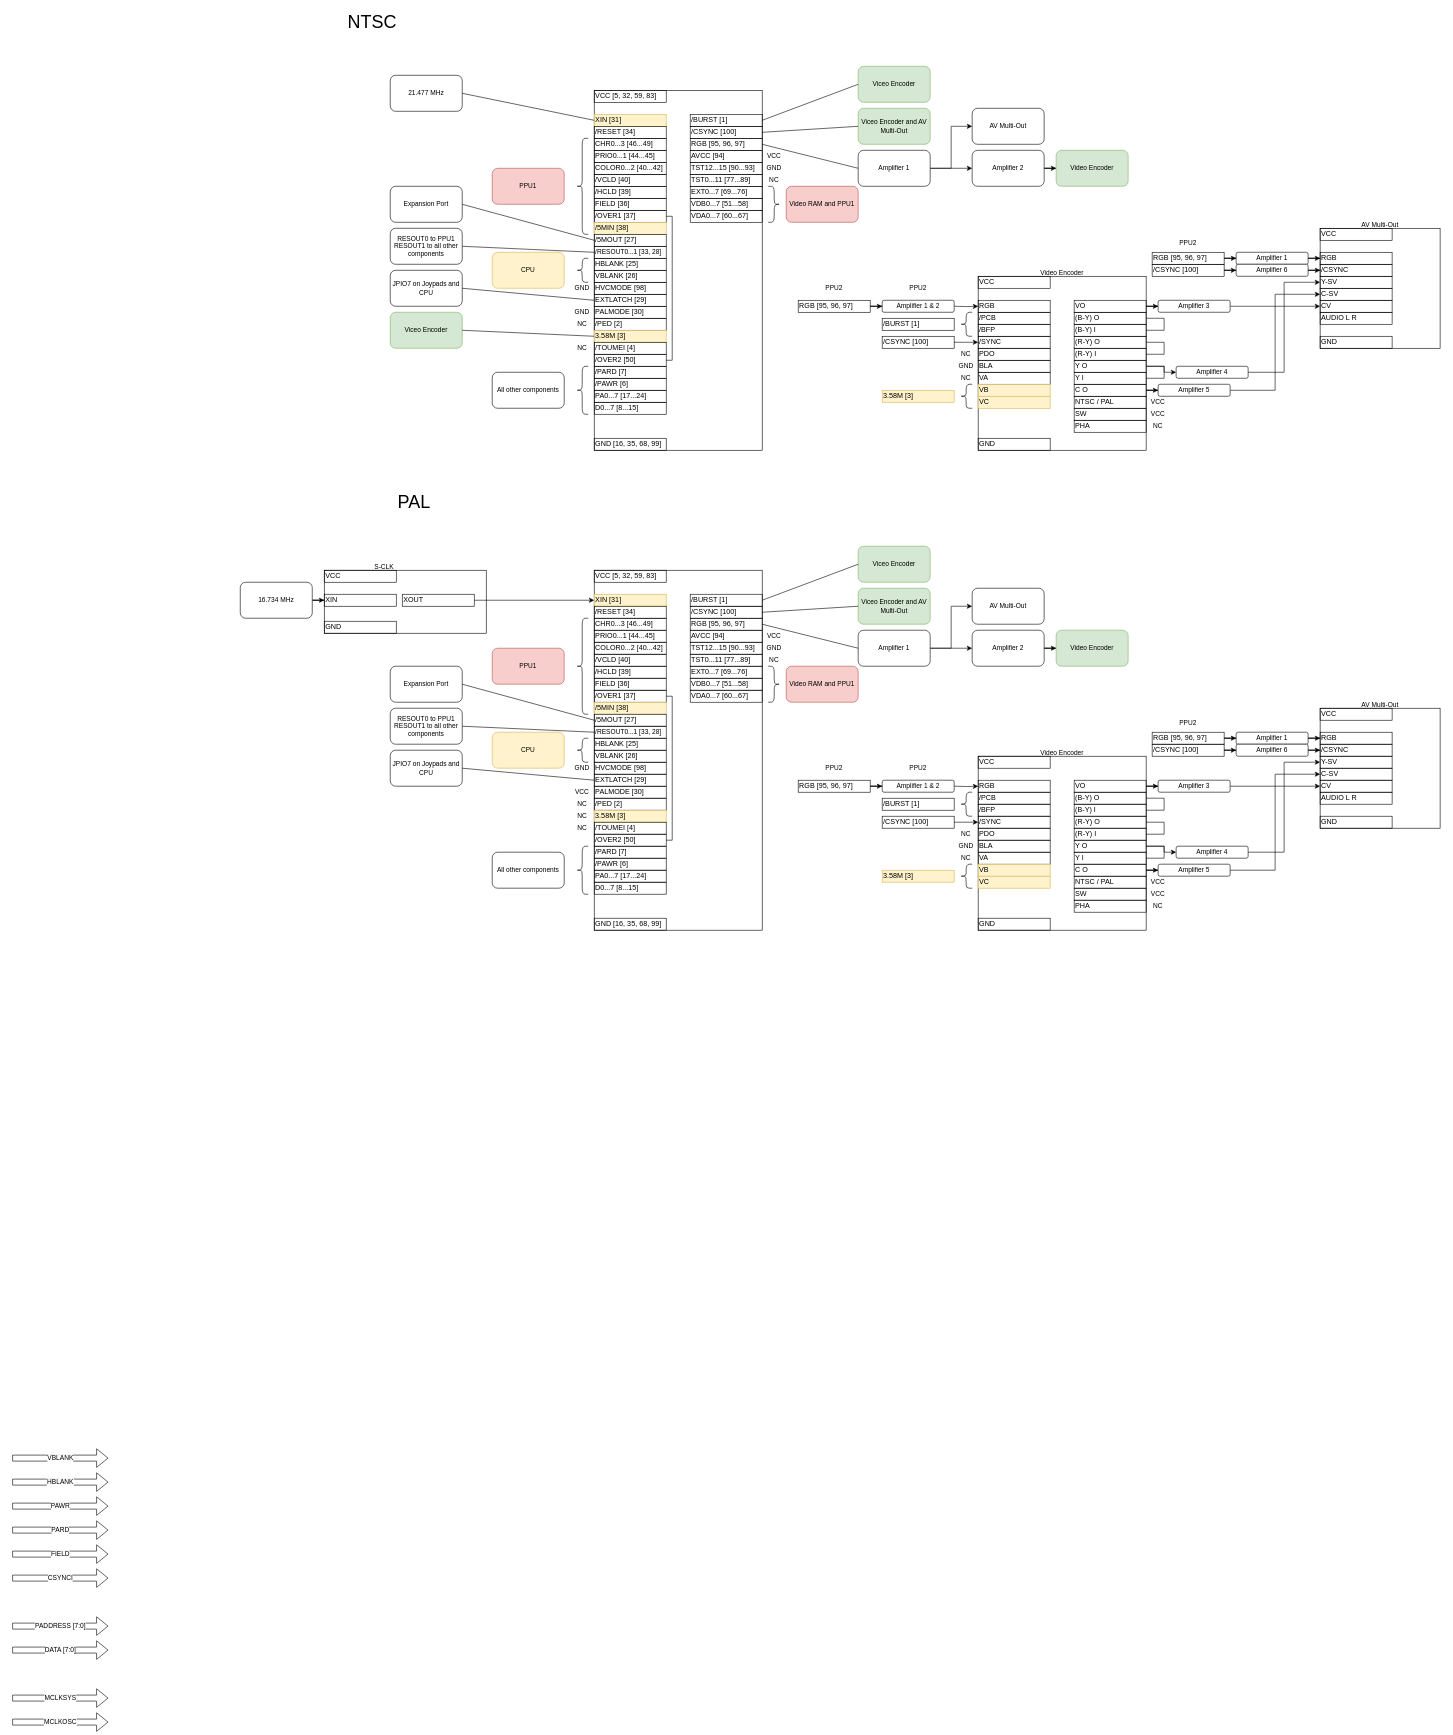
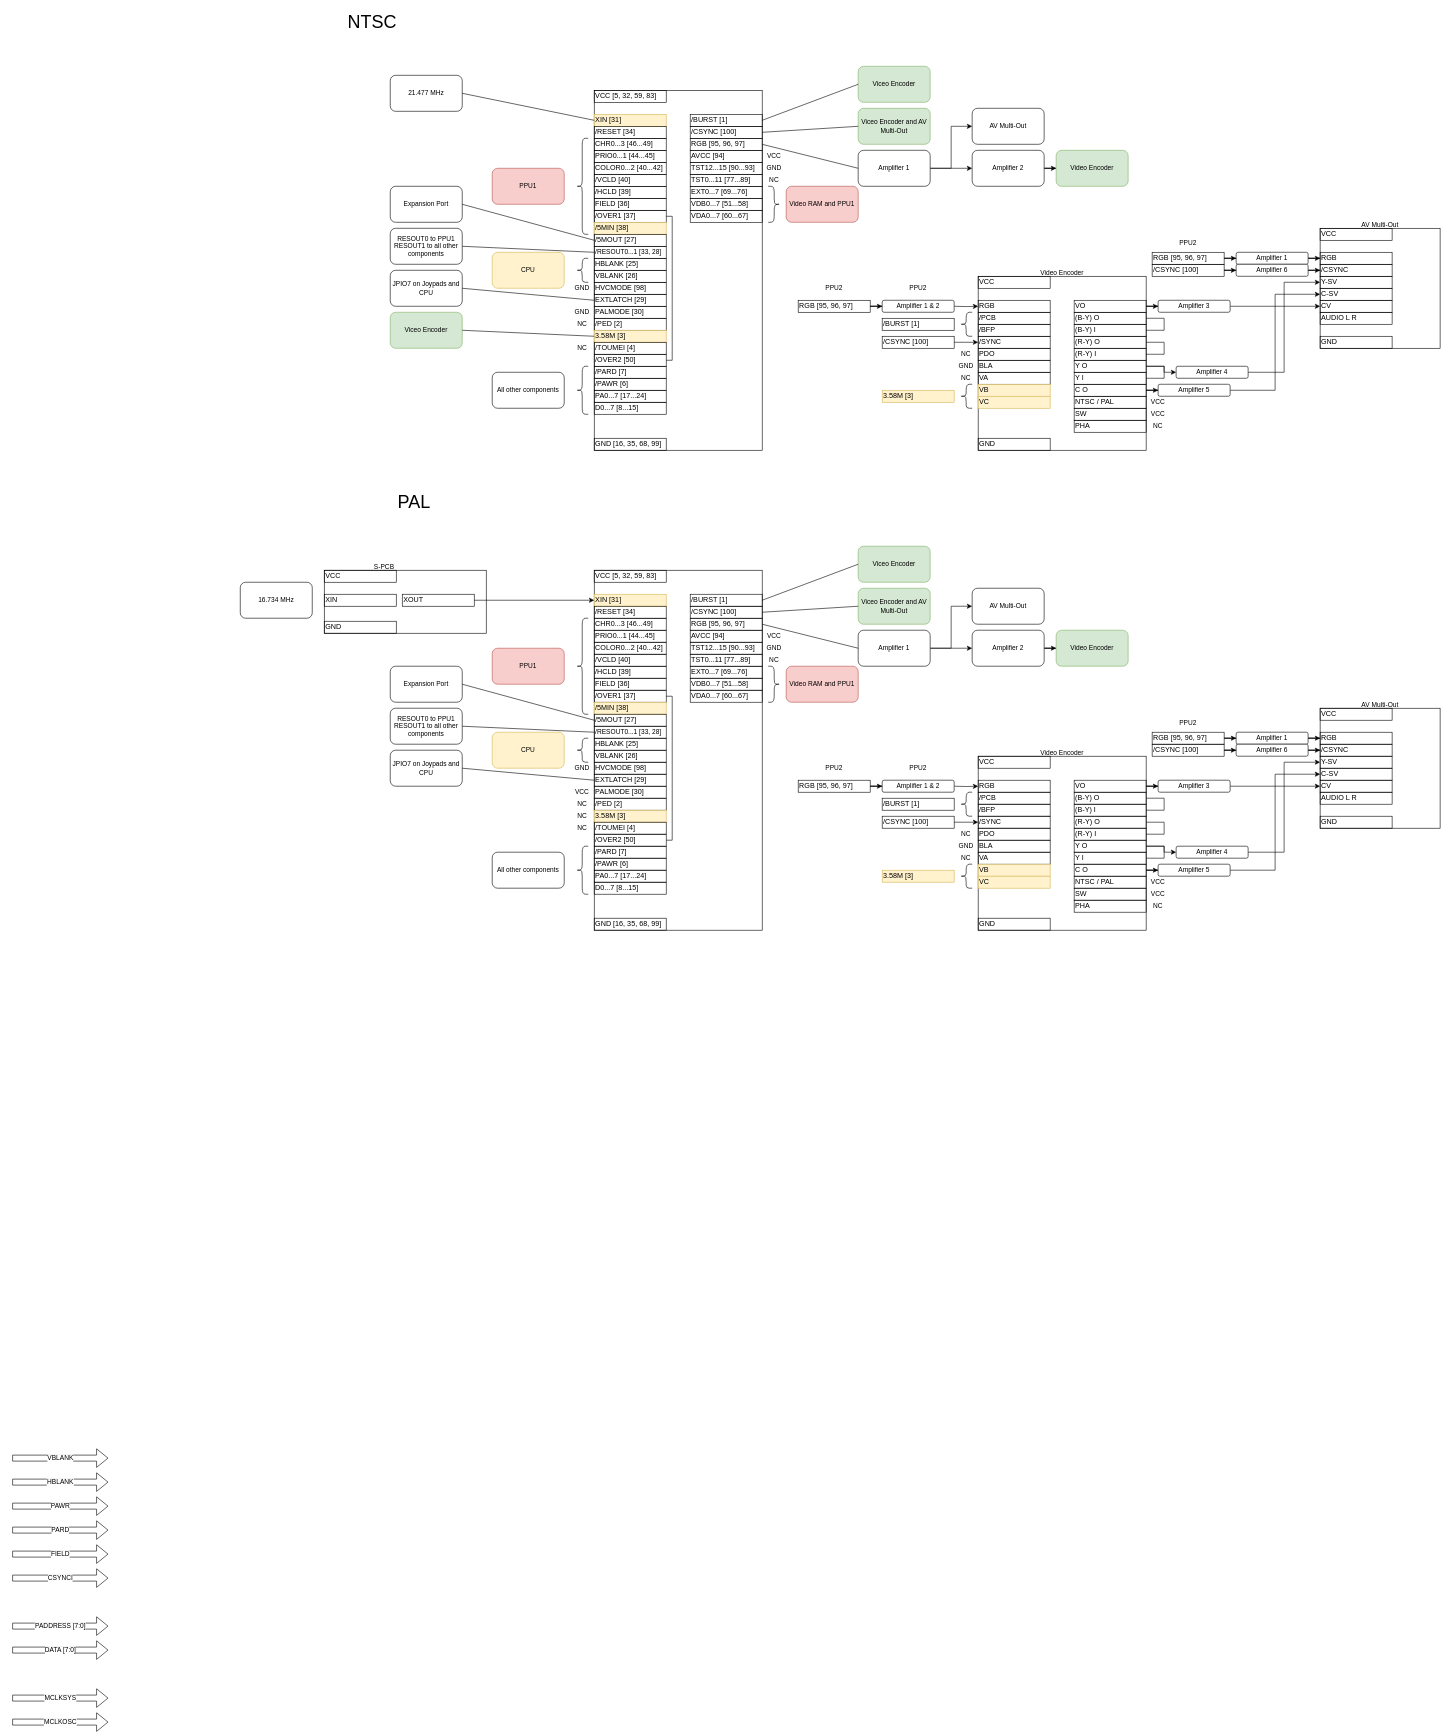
(384, 567) -> (384, 567)
(320, 600) -> none
